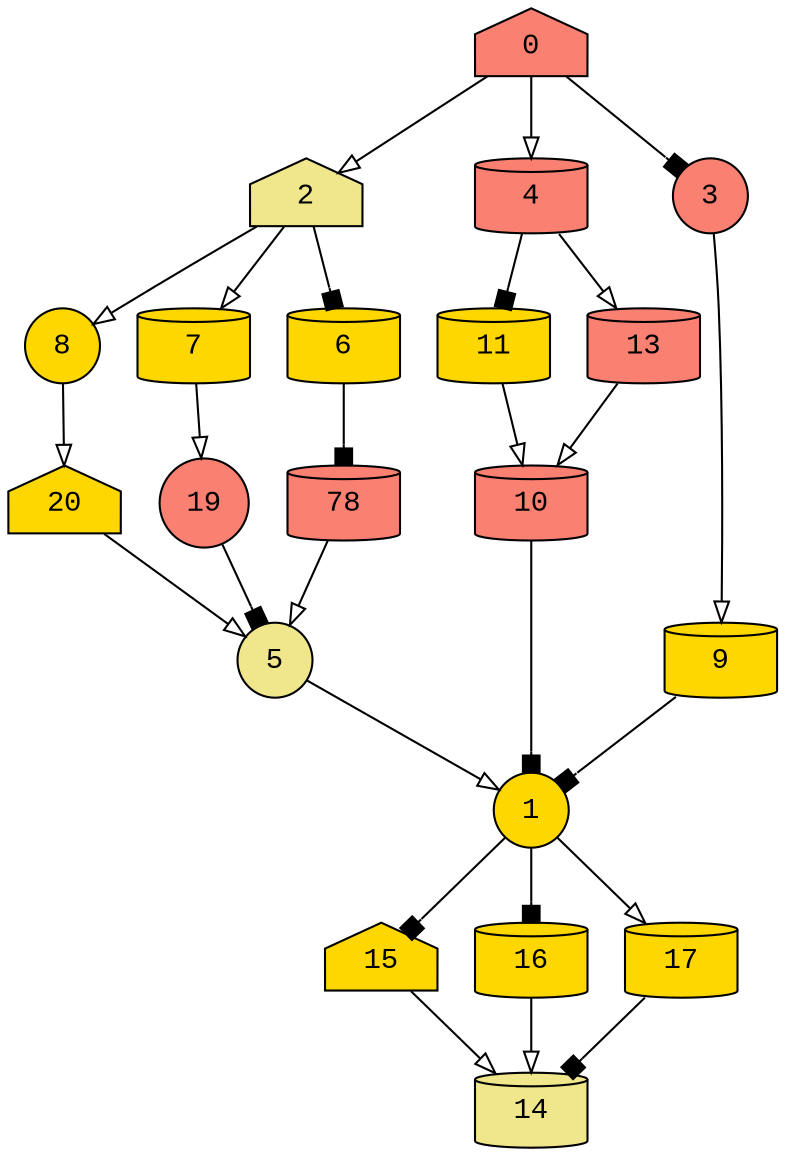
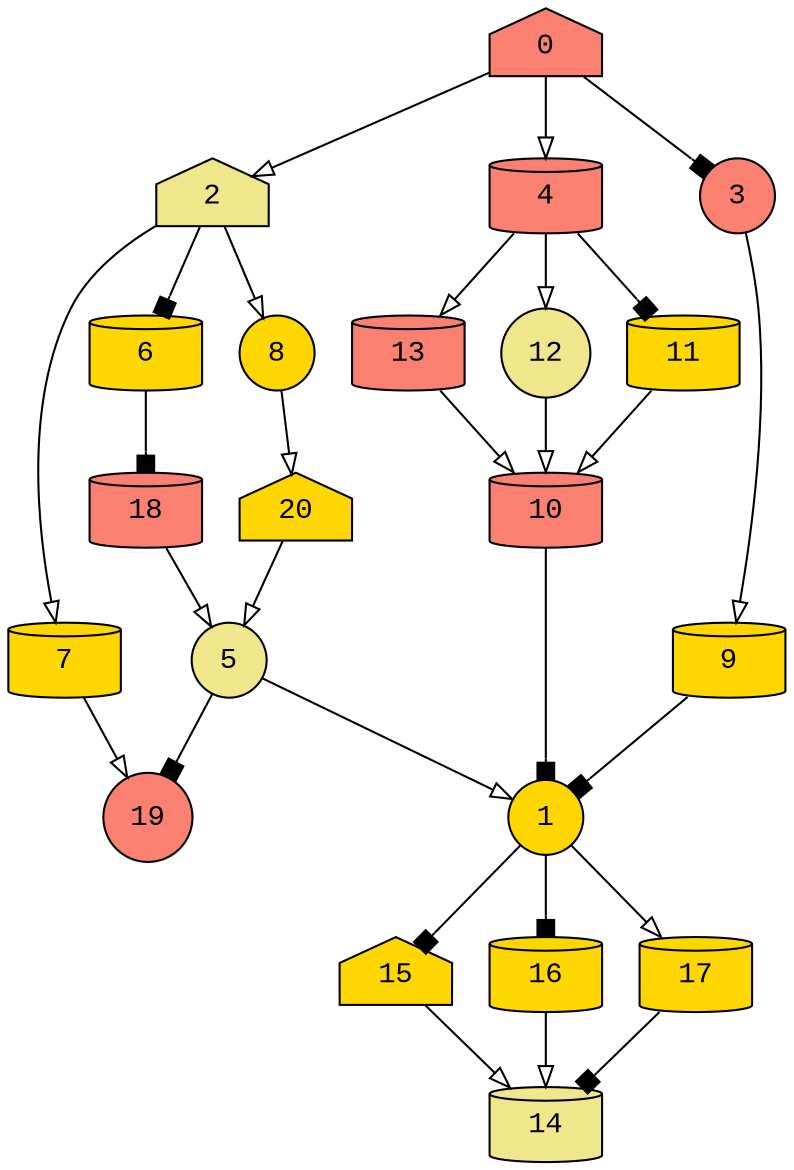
none -> (546, 353)
(344, 503) -> (146, 510)
(237, 575) -> (195, 726)
